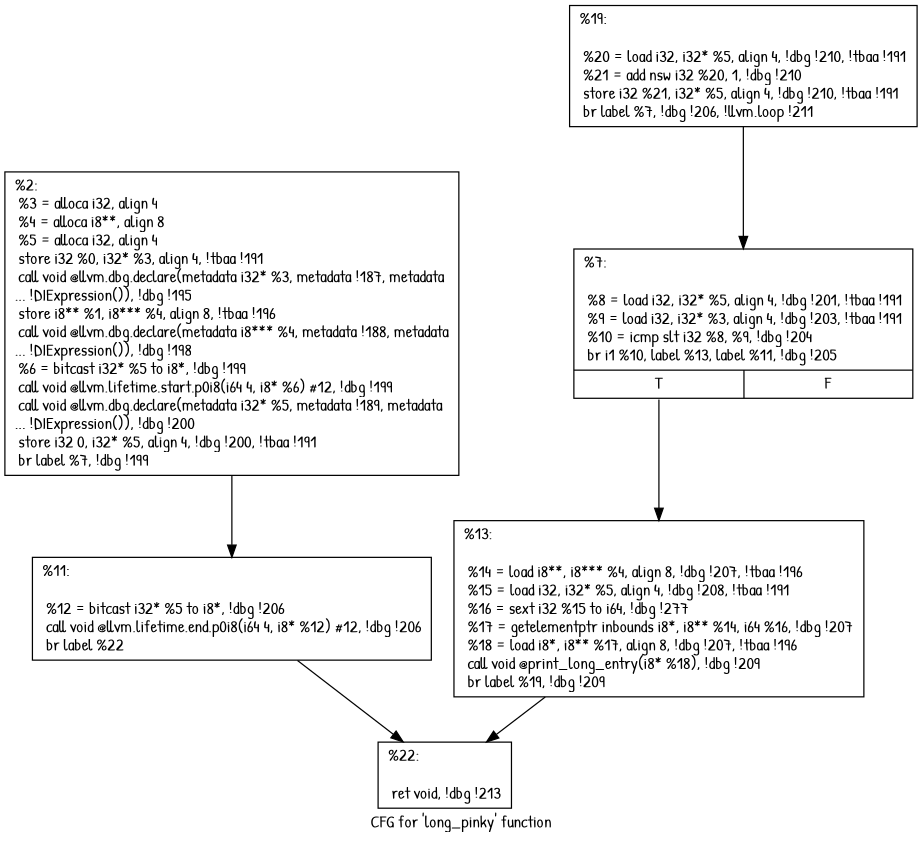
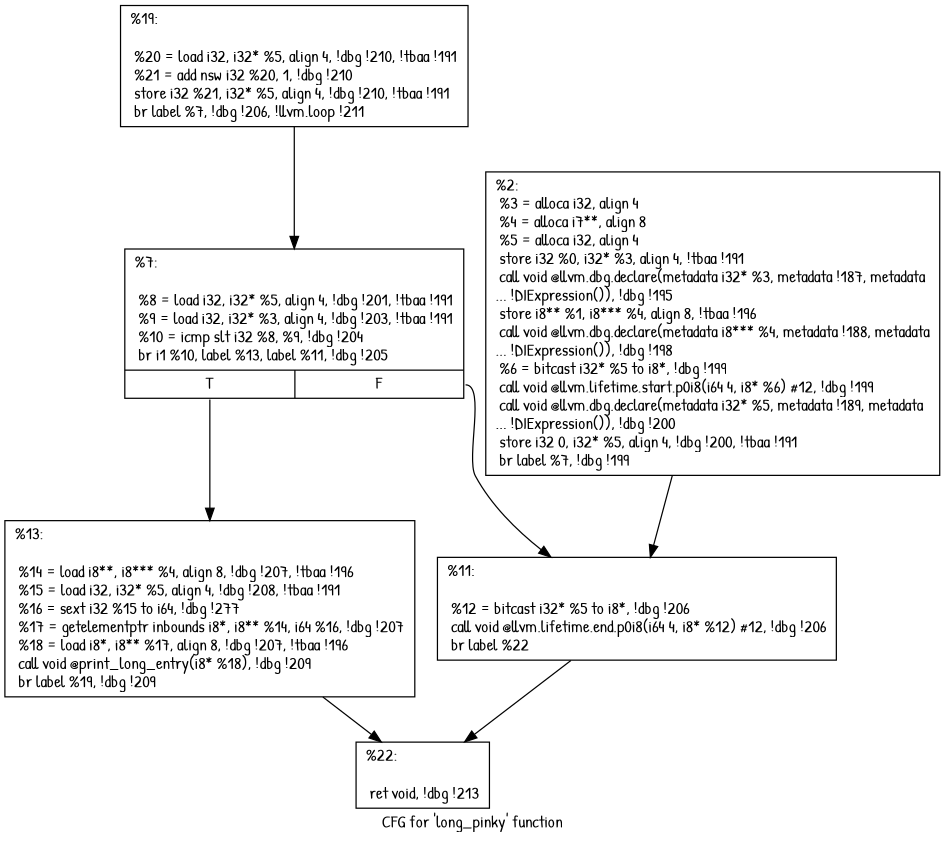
(90, 222) -> (571, 222)
none -> (476, 478)
